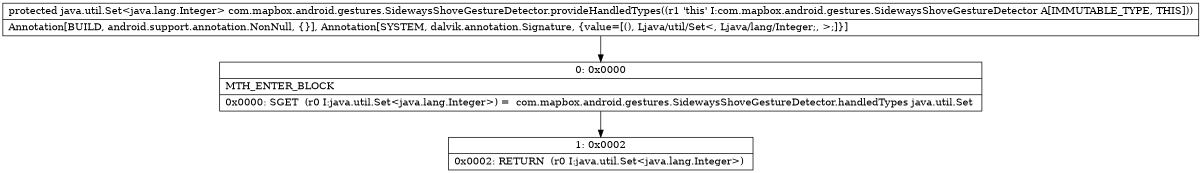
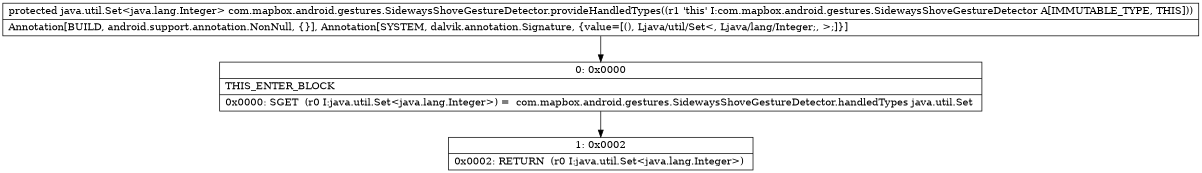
(280, 86) -> (280, 86)
